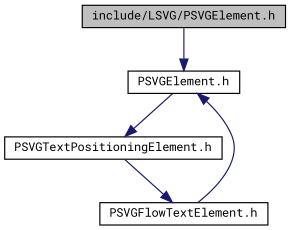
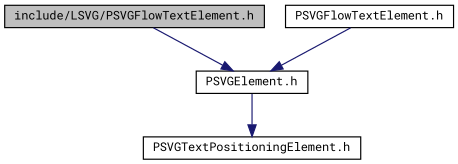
(184, 16) -> (135, 16)
(144, 177) -> none
